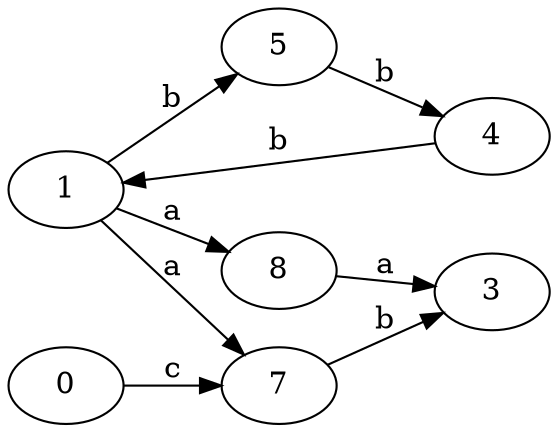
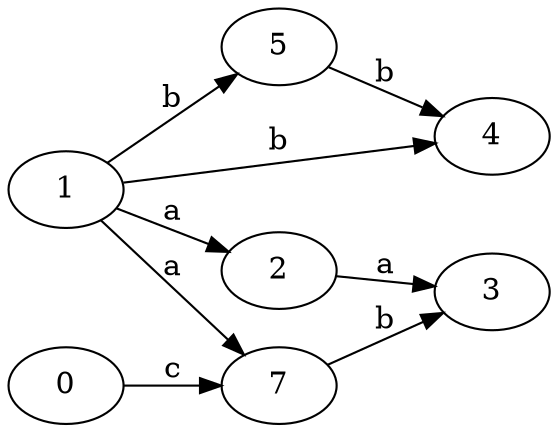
(290, 162) -> (269, 164)
(279, 271) -> (279, 271)
